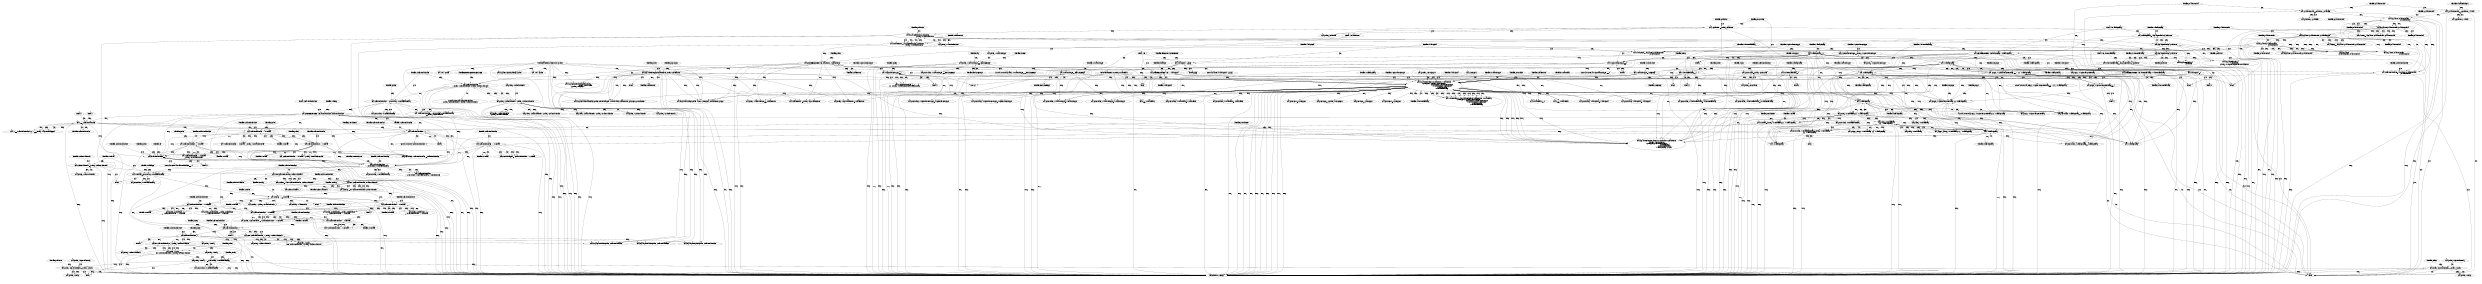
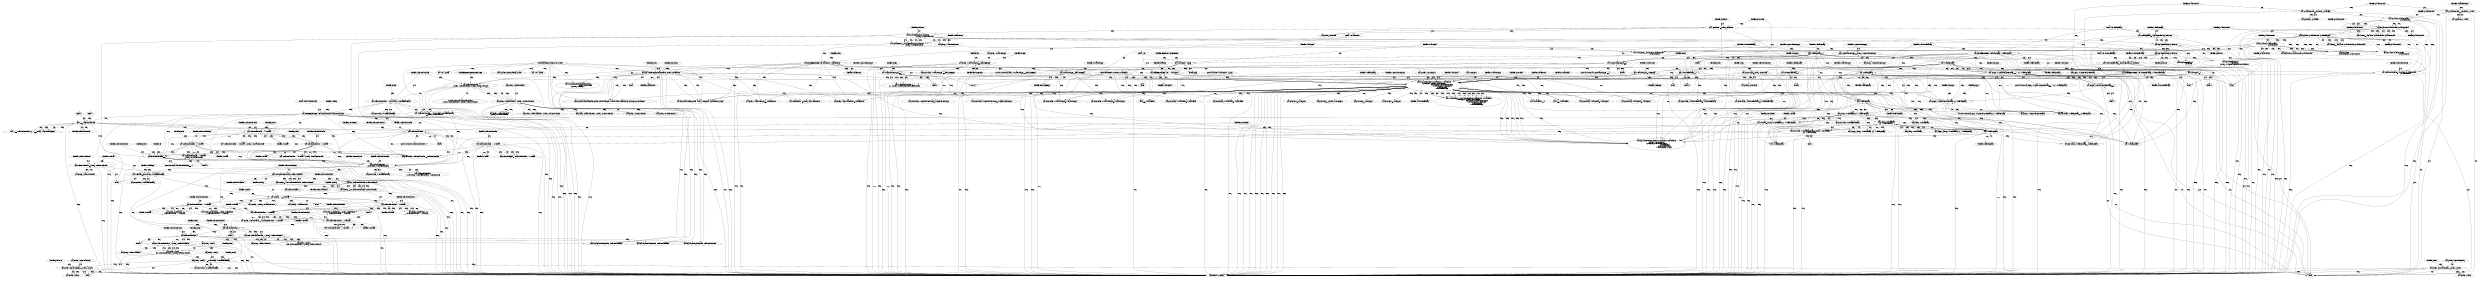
(298, 205) -> (298, 205)
